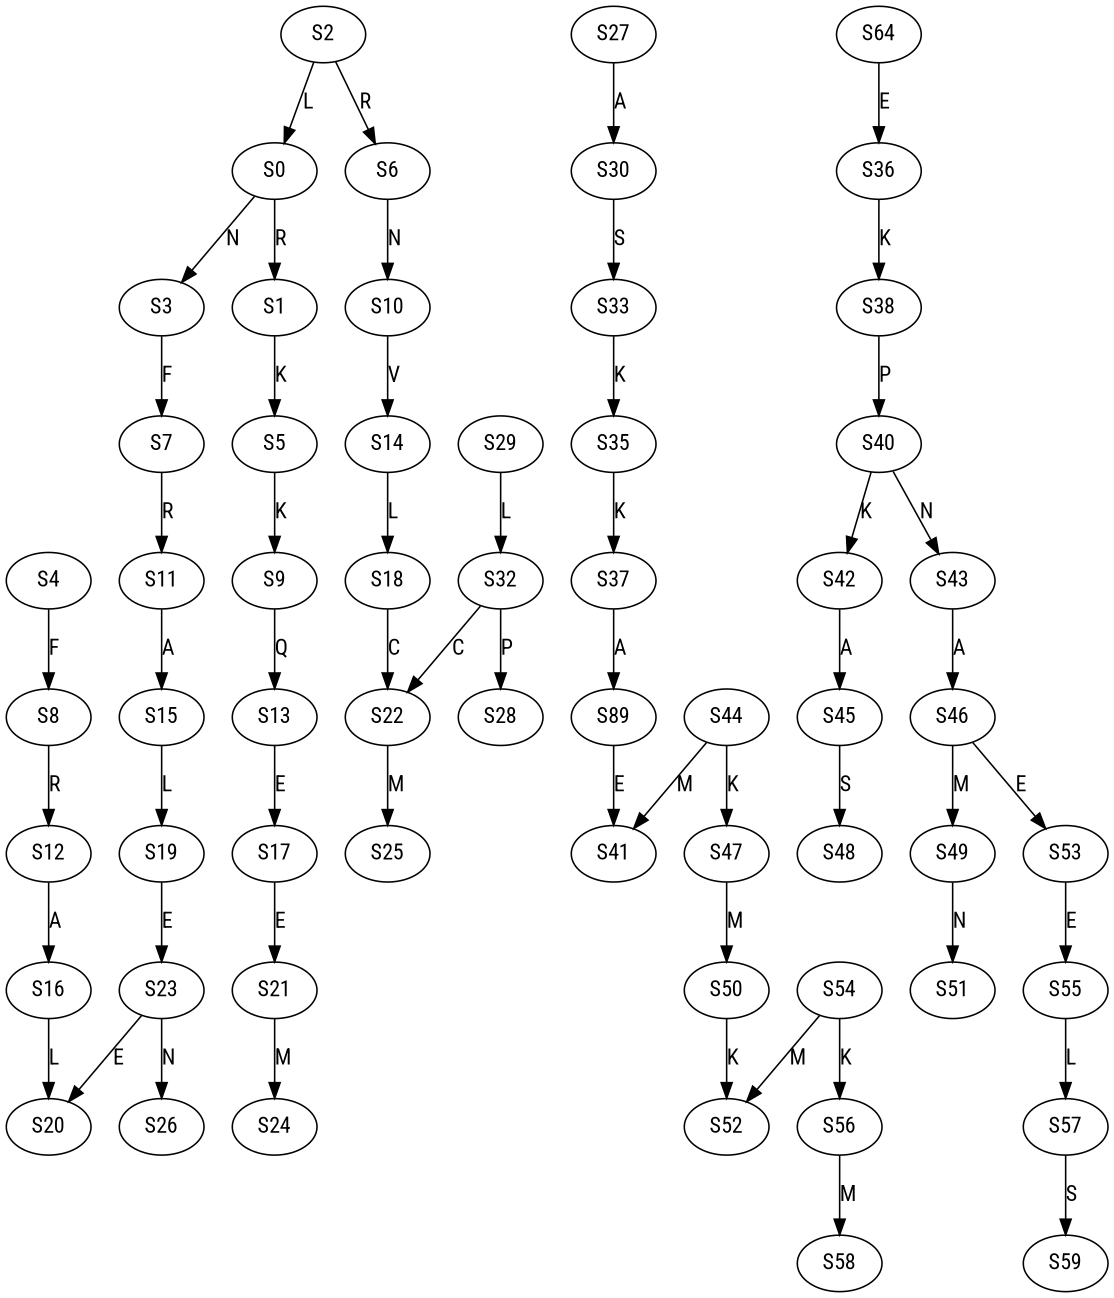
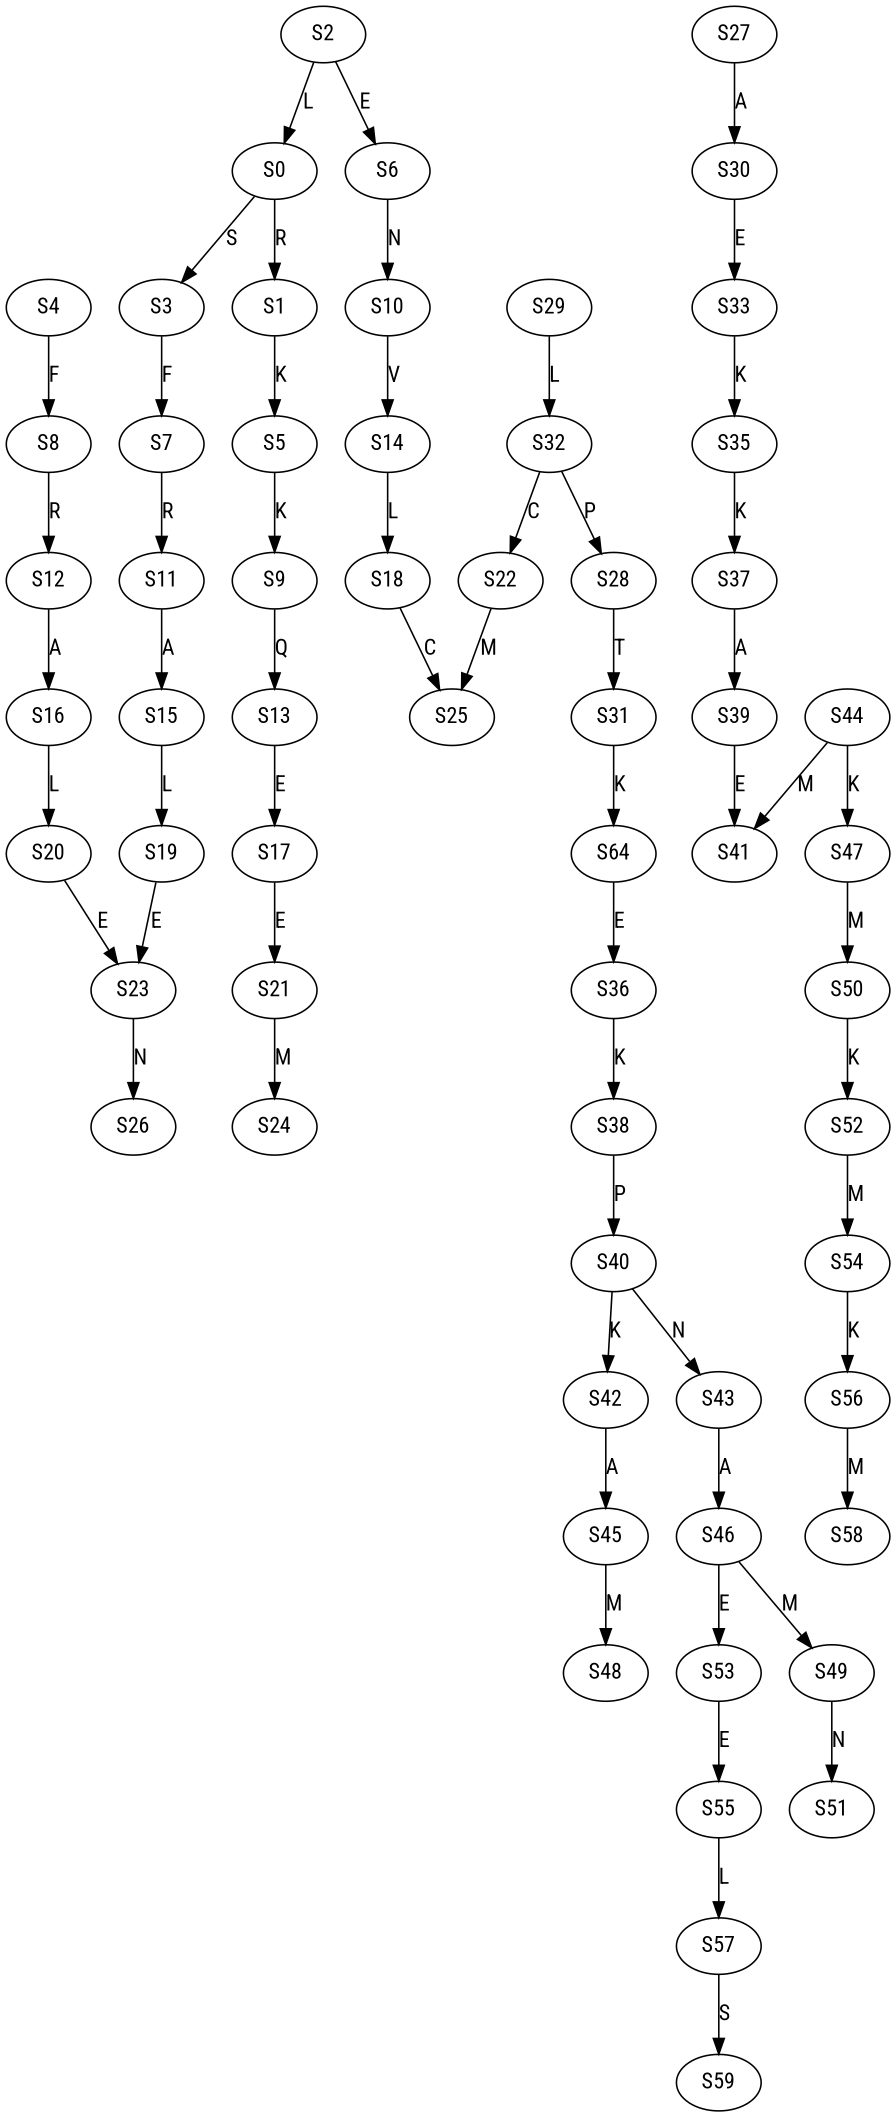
(366, 103) -> (365, 103)
(234, 239) -> (232, 239)
(620, 239) -> (740, 239)
(388, 641) -> (416, 642)
(614, 717) -> (734, 717)
none -> (614, 717)
(846, 786) -> (614, 1605)
(110, 1053) -> (87, 915)
(788, 1053) -> (848, 1187)
